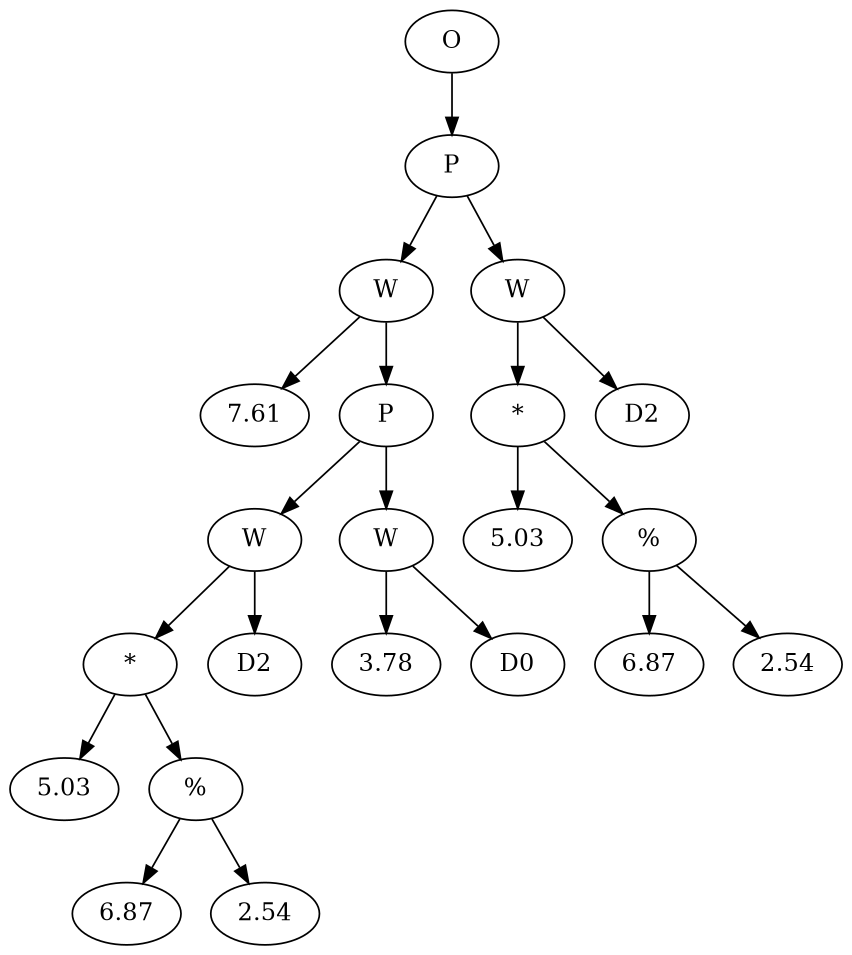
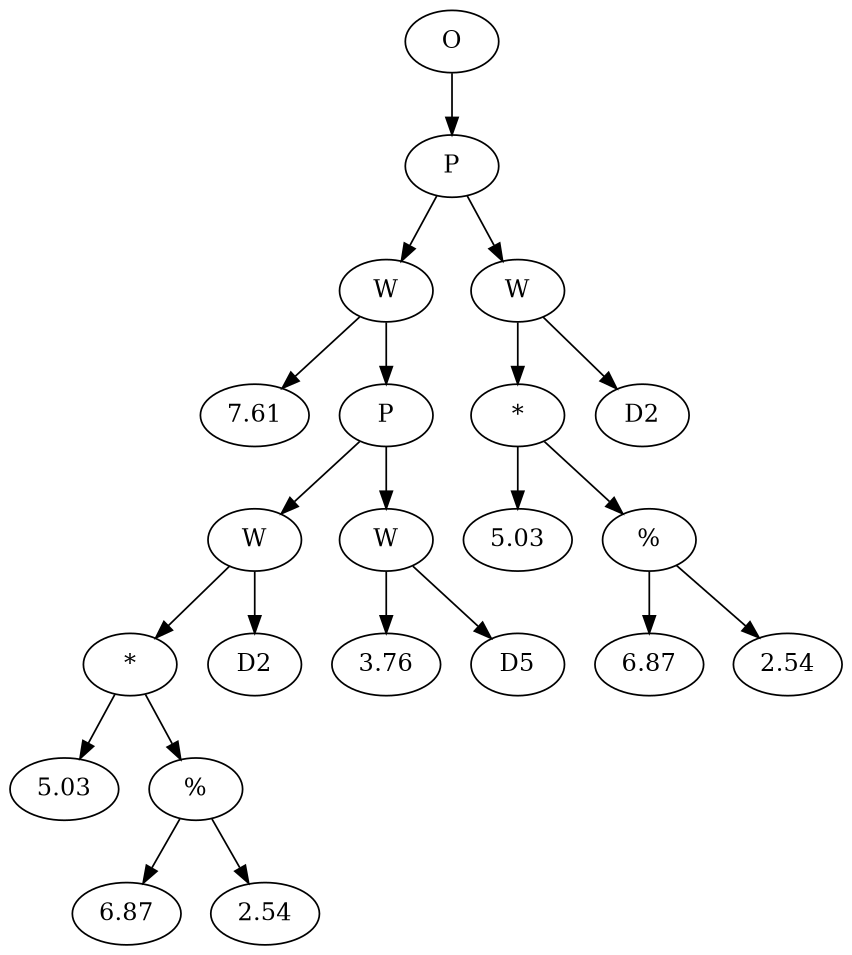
(386, 665) -> (386, 665)
(518, 665) -> (518, 665)
